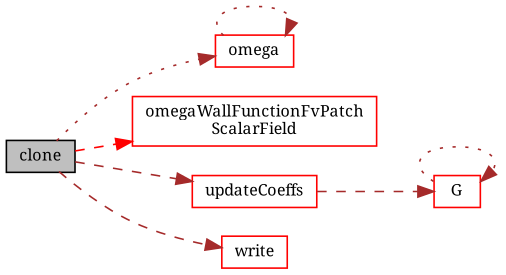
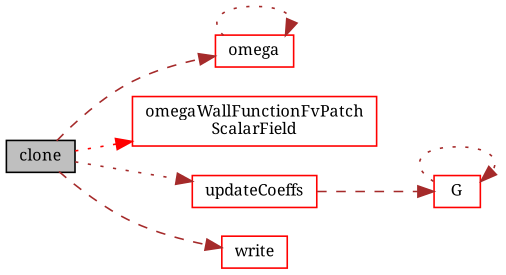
(121, 88) -> (121, 88)
(96, 147) -> (96, 147)
(126, 170) -> (126, 170)
